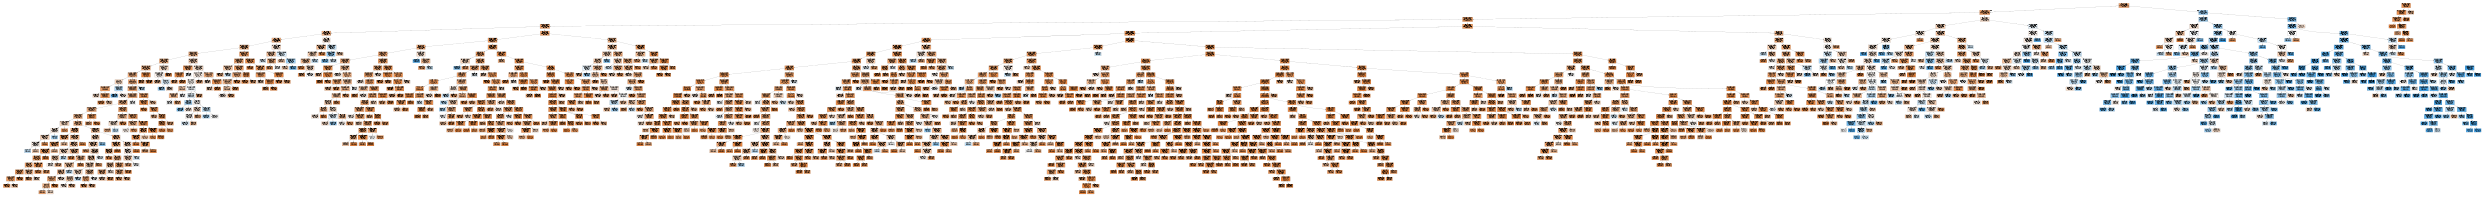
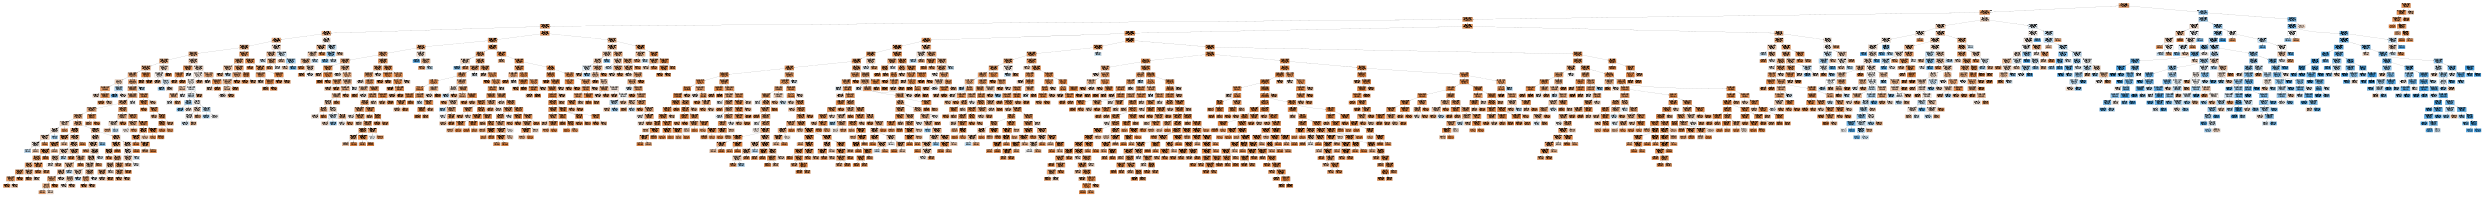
(444, 103) -> (444, 103)
